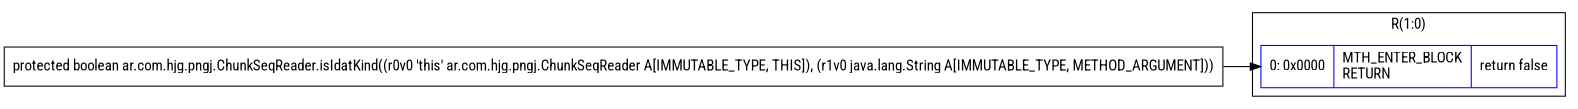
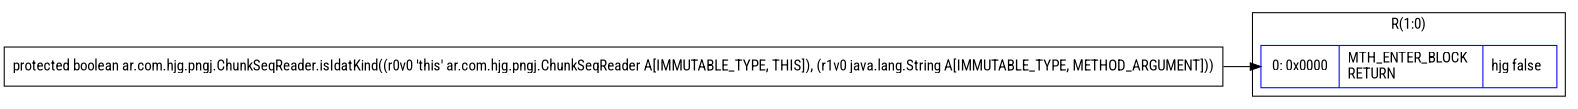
(1514, 66) -> (1517, 66)
